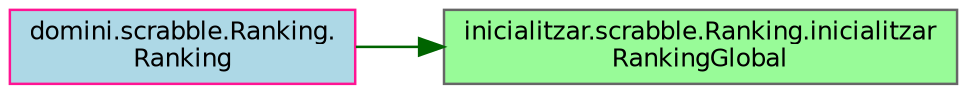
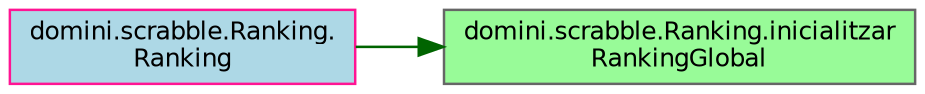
(701, 47) -> (680, 47)
